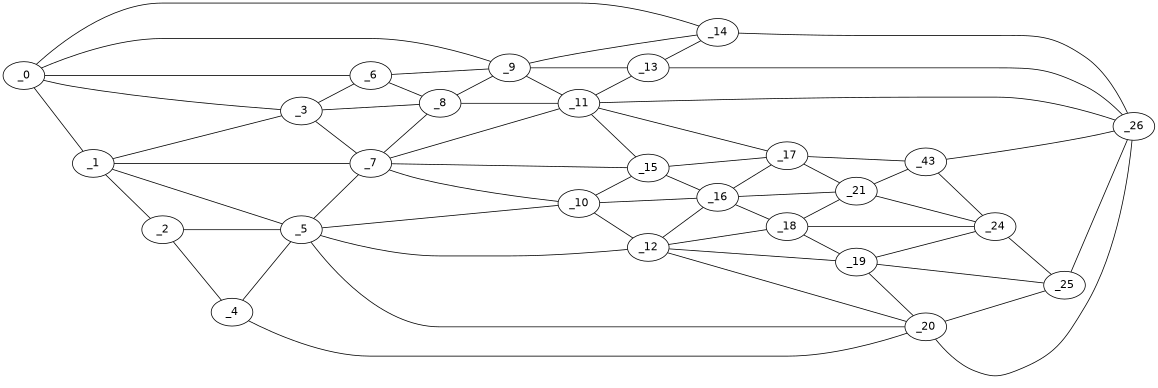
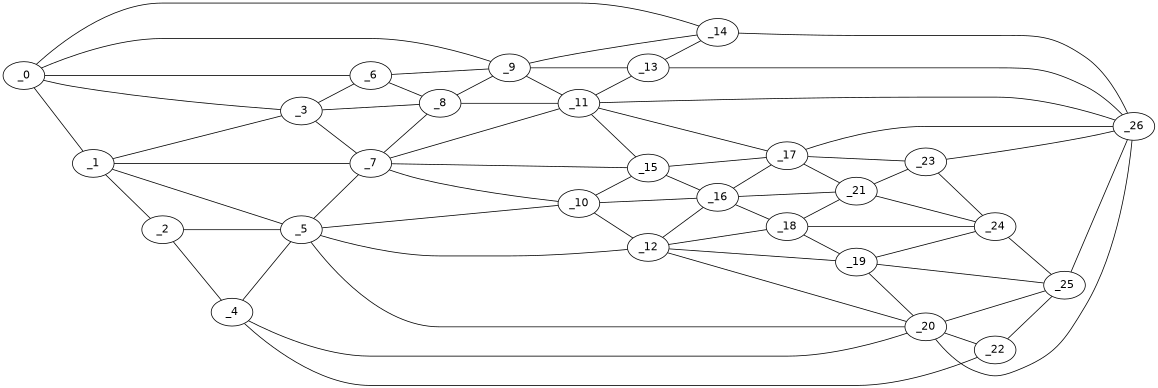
none -> (958, 126)
(926, 162) -> (926, 162)
none -> (995, 350)
